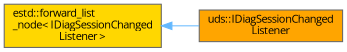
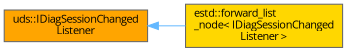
(185, 26) -> (172, 26)
